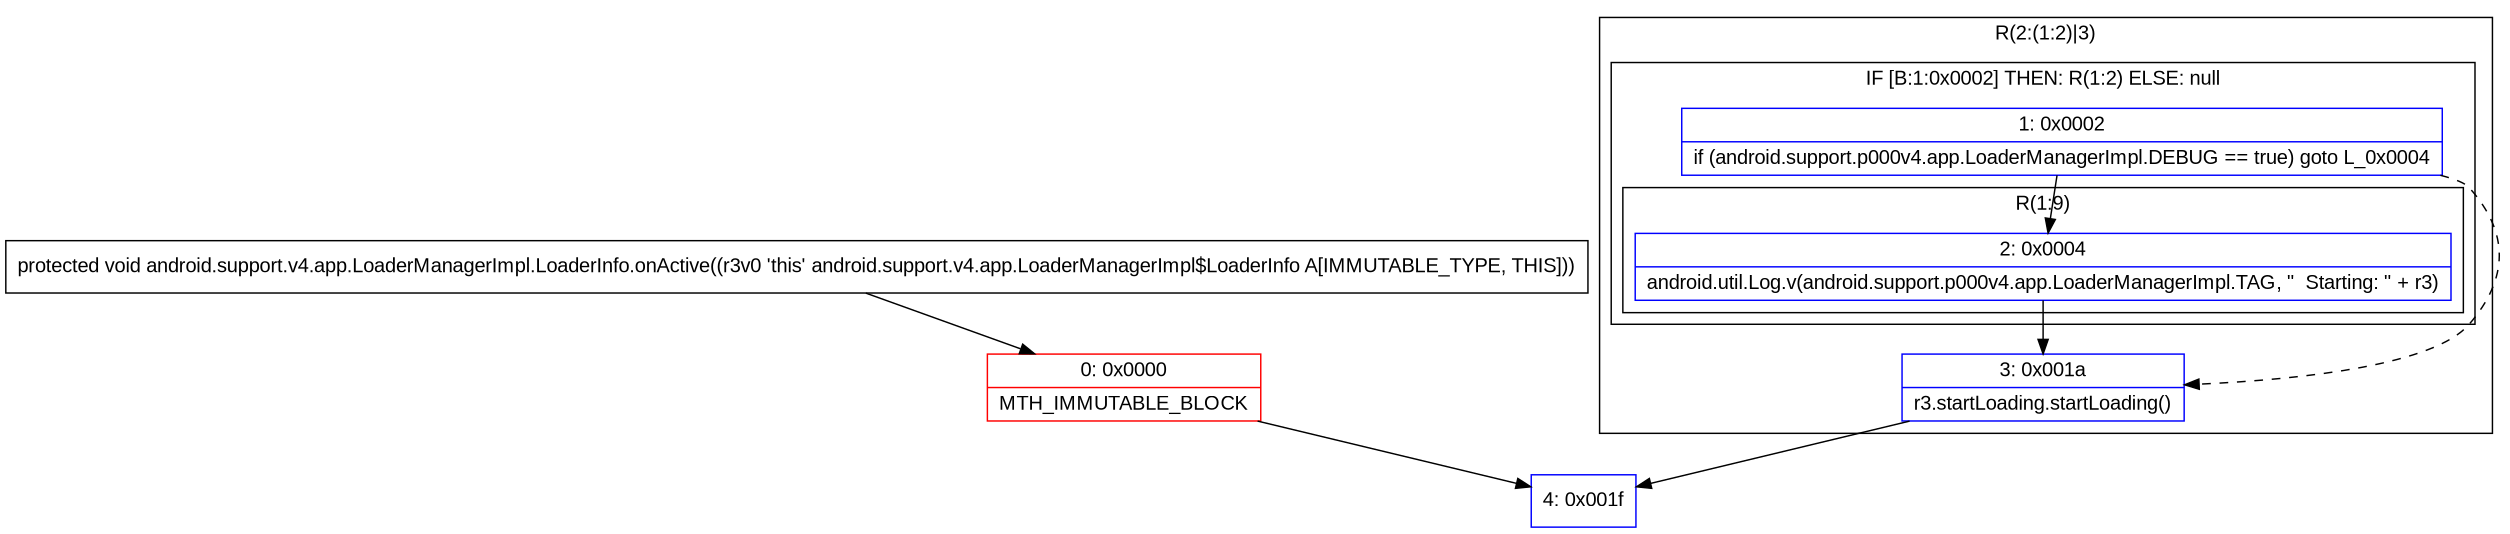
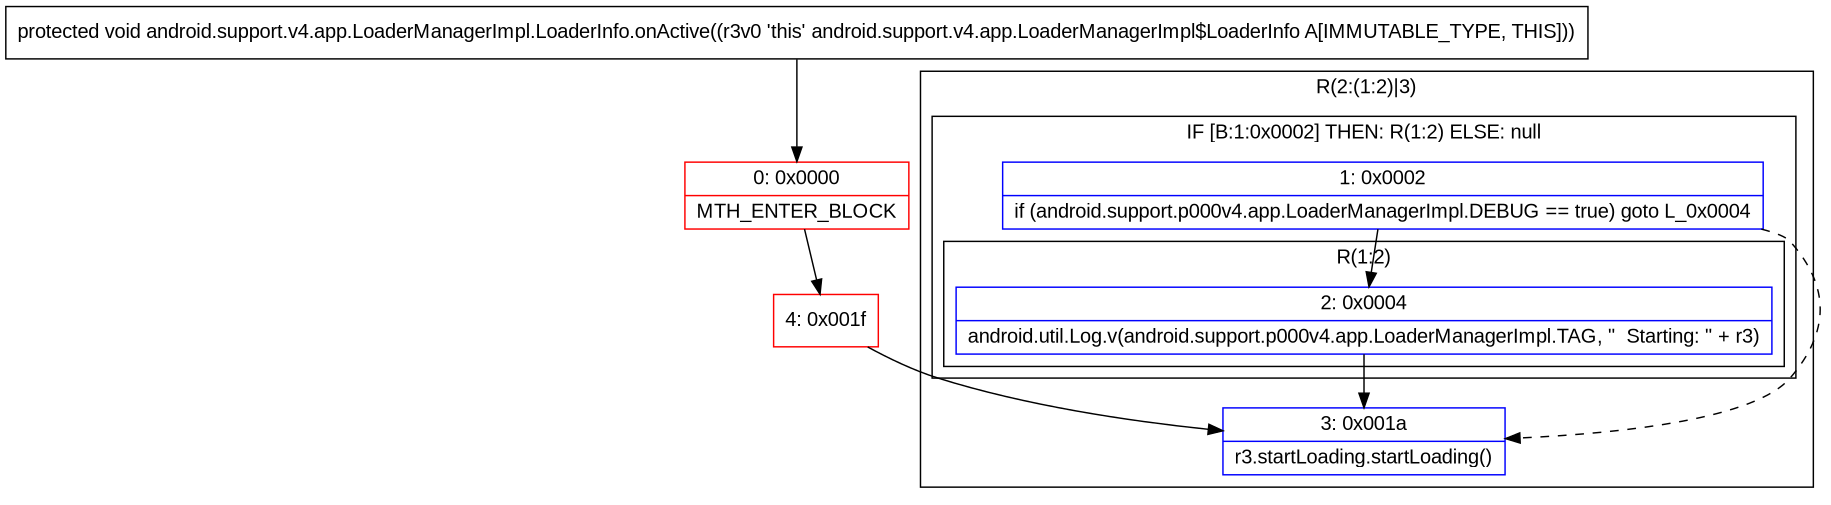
(2043, 204) -> (1364, 258)
(1124, 404) -> (797, 212)
(1780, 452) -> (1034, 403)
(1584, 501) -> (826, 321)
